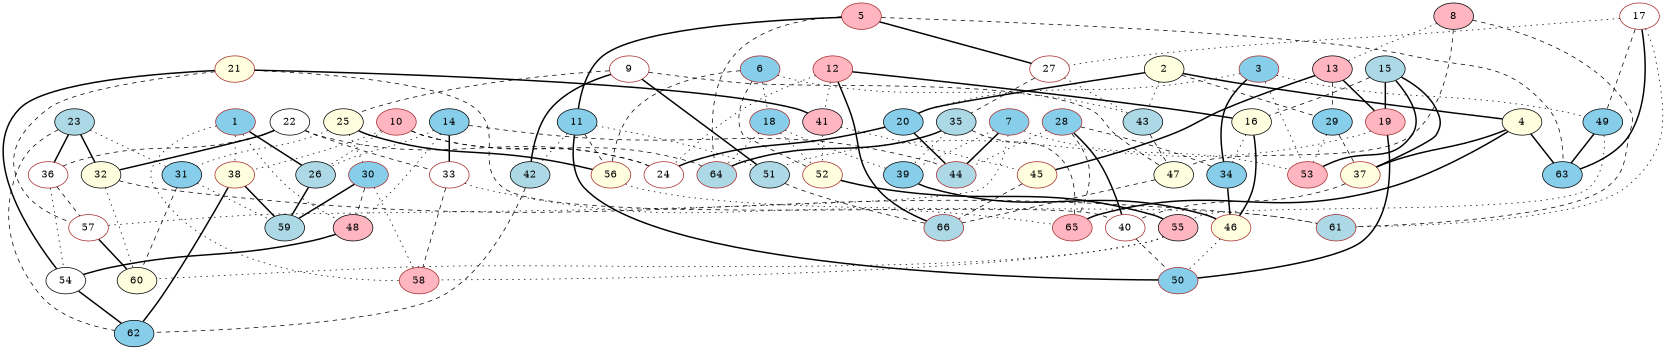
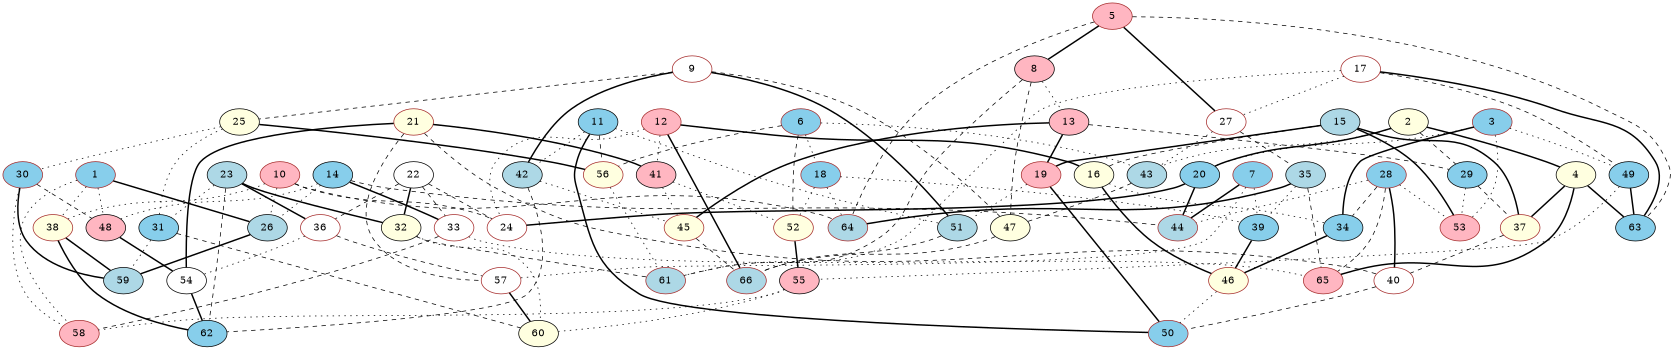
(691, 30) -> (1073, 43)
(1156, 153) -> (1423, 201)
none -> (584, 195)
